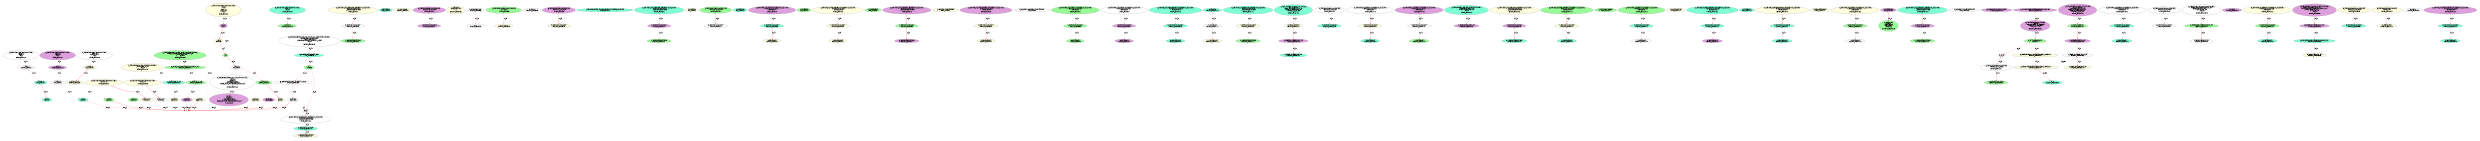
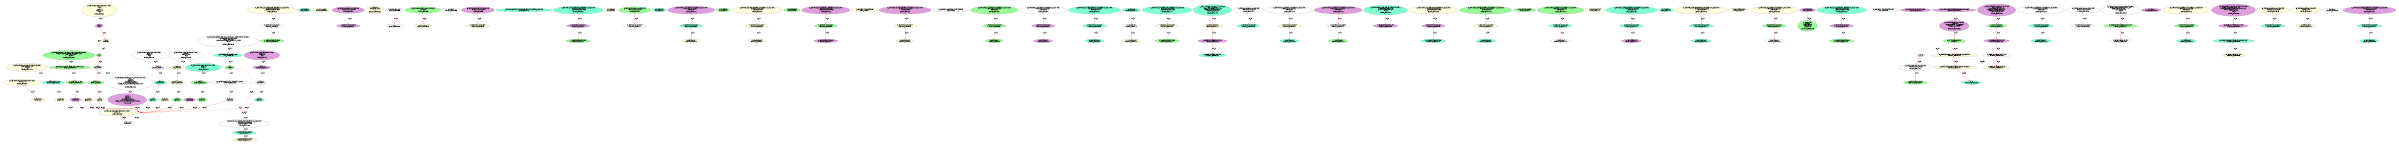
none -> (201, 91)
(172, 108) -> (135, 118)
